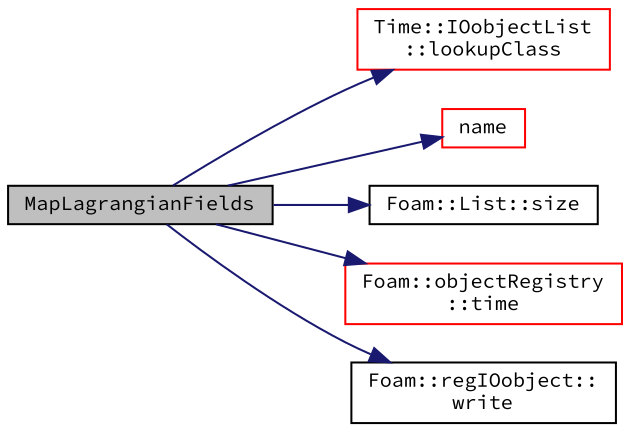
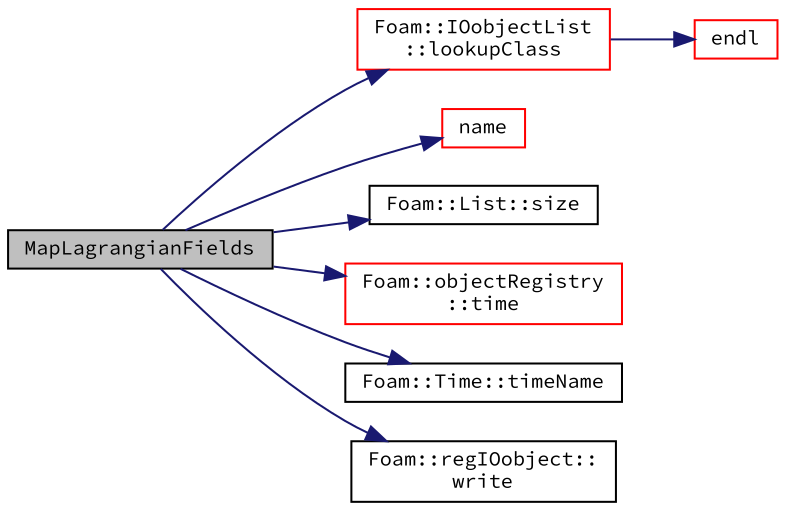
(484, 39) -> (484, 39)
none -> (736, 39)
none -> (484, 383)
